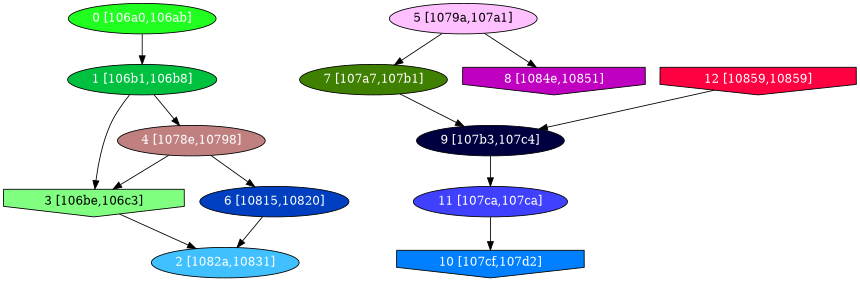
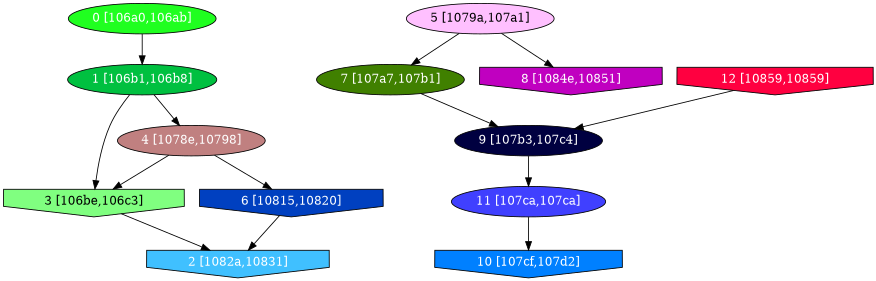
(274, 202) -> (291, 202)
(225, 263) -> (238, 263)
